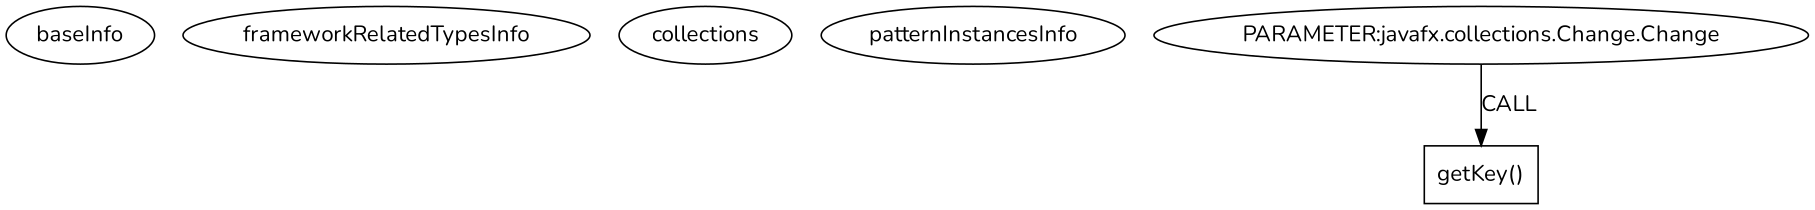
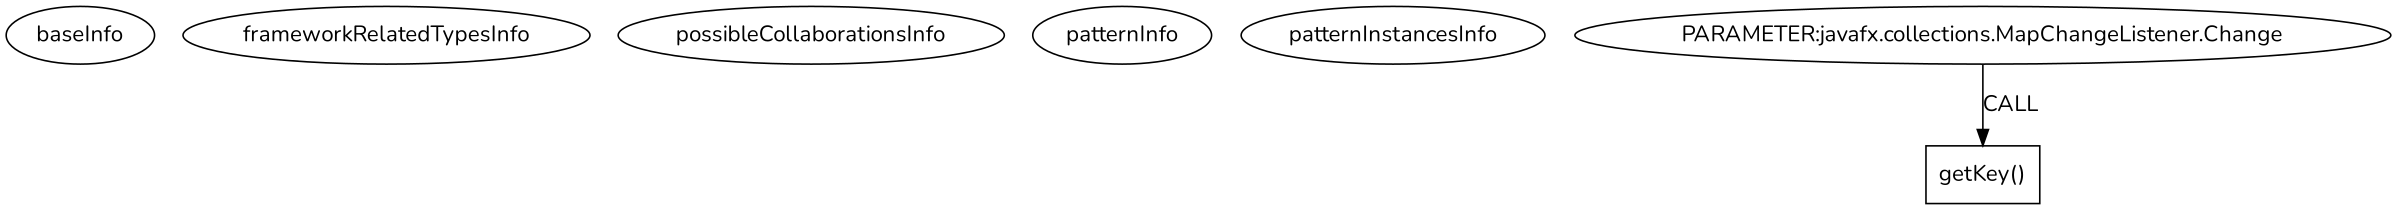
(705, 35) -> (811, 35)
none -> (1122, 35)
(1481, 35) -> (1983, 35)
